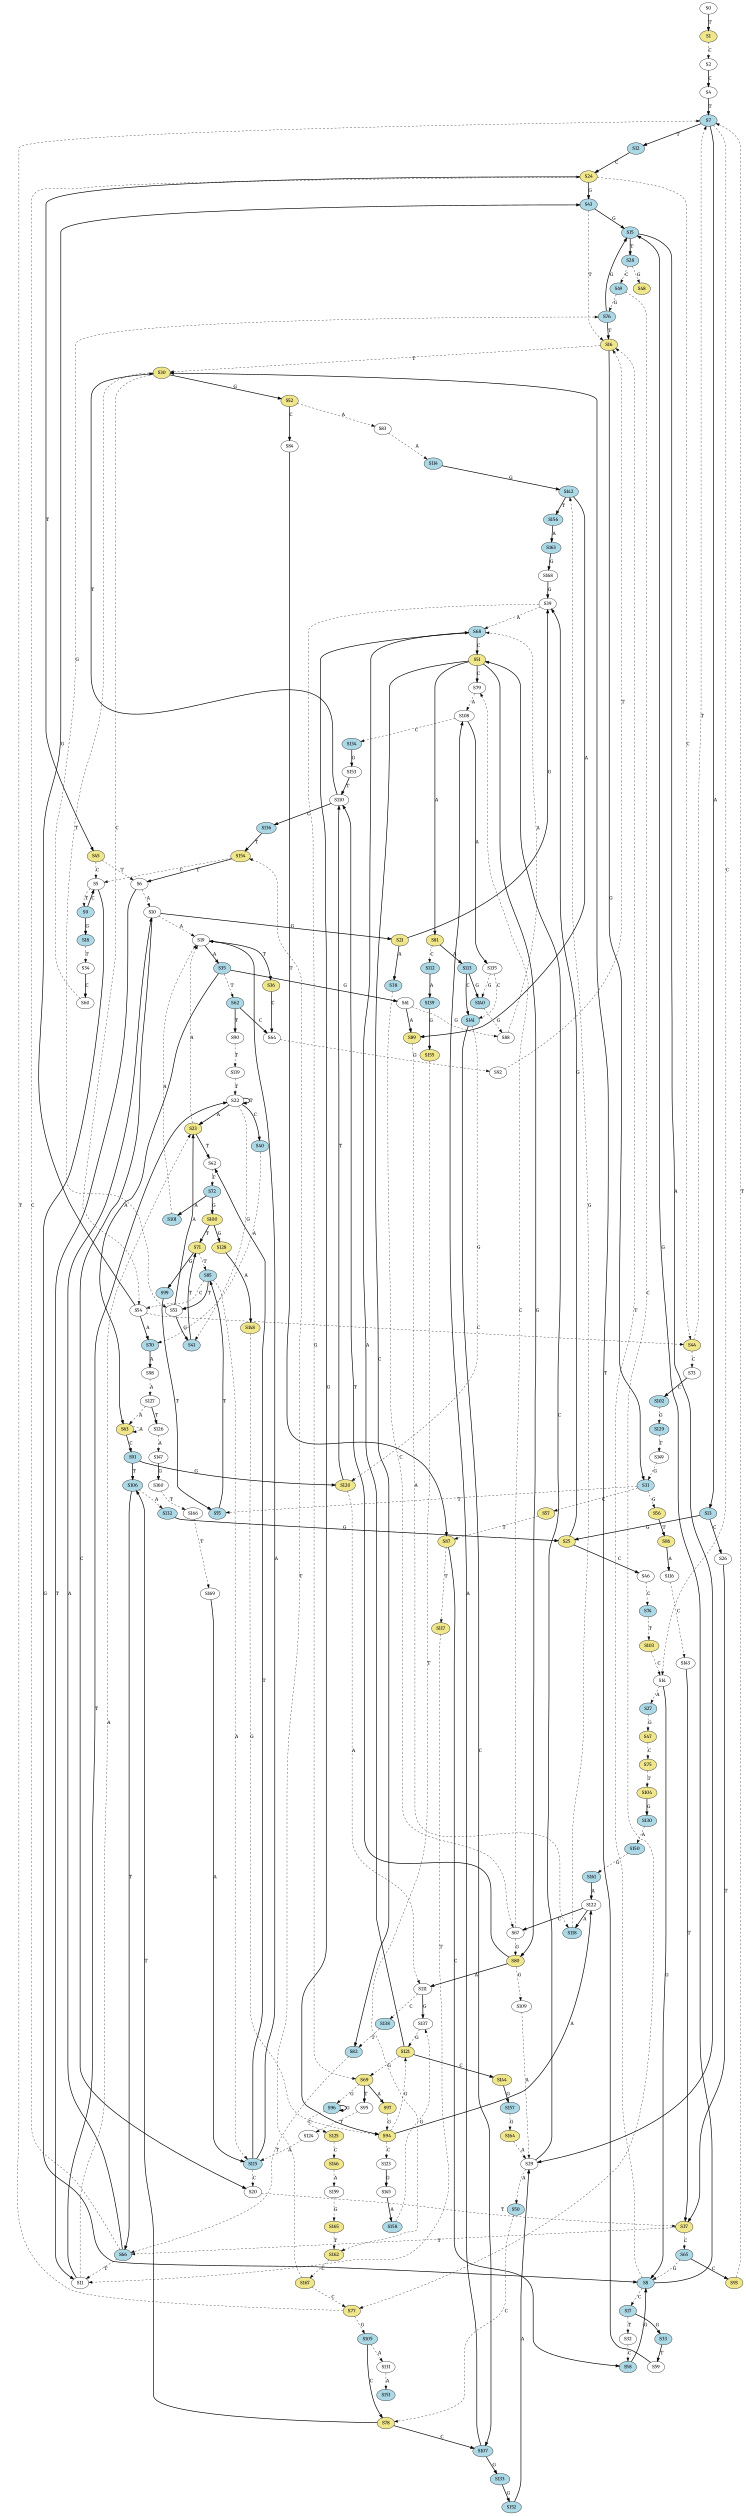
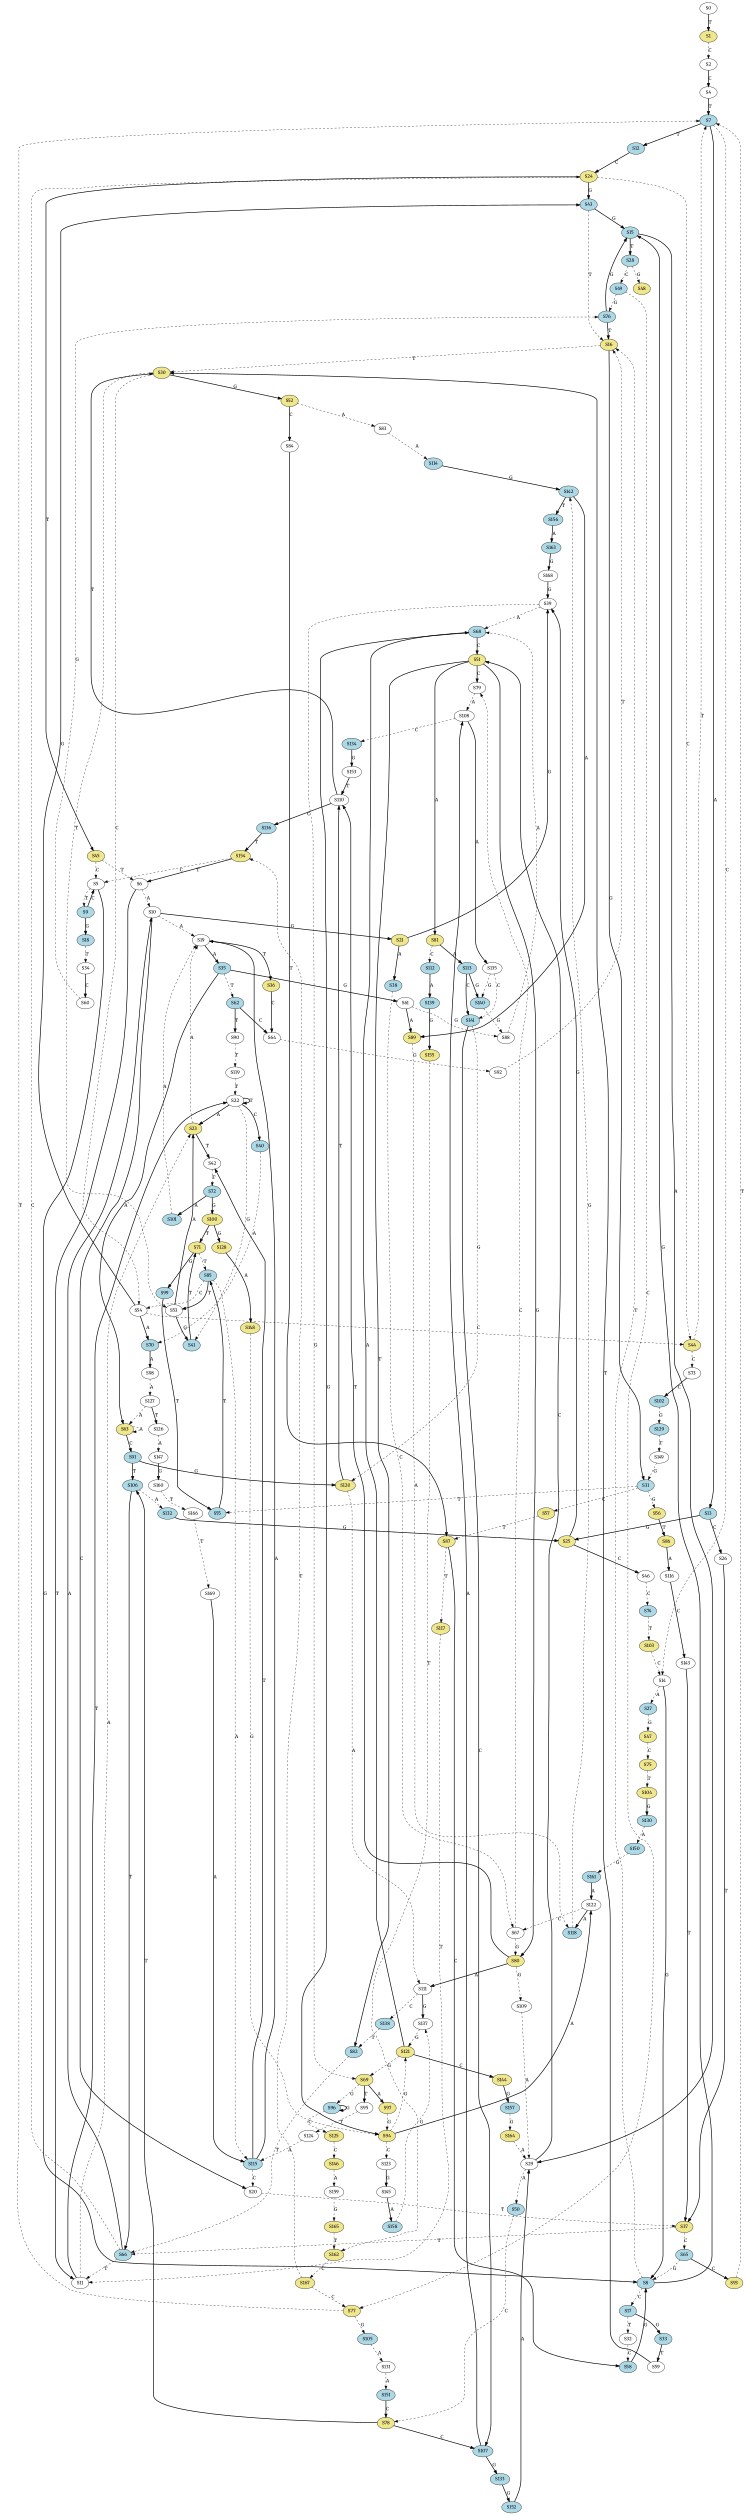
(380, 1359) -> (380, 1359)
(677, 1618) -> (677, 1618)
(554, 1919) -> (554, 1919)
(369, 2381) -> (386, 2407)
